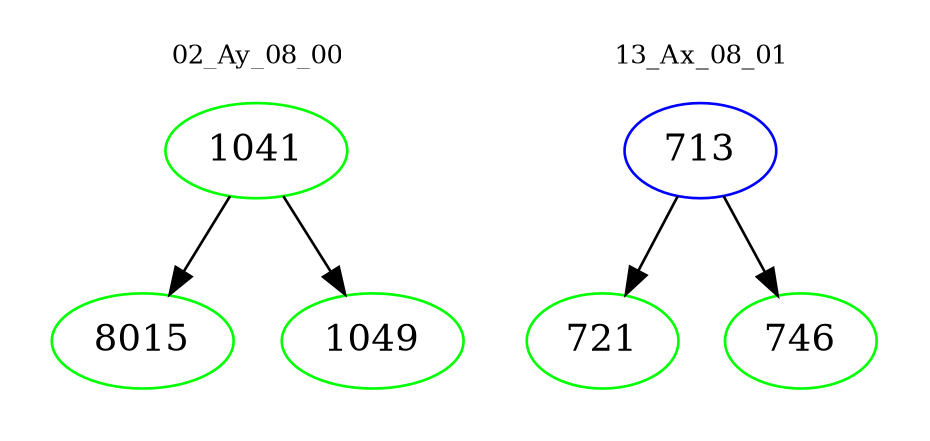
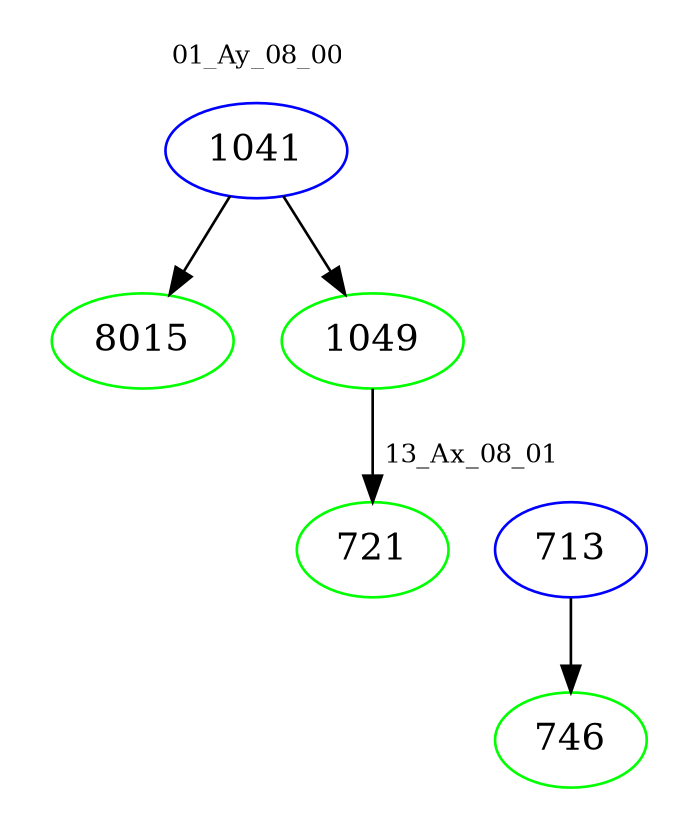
(258, 57) -> (258, 57)
(256, 151) -> (256, 151)
(658, 233) -> (373, 447)
